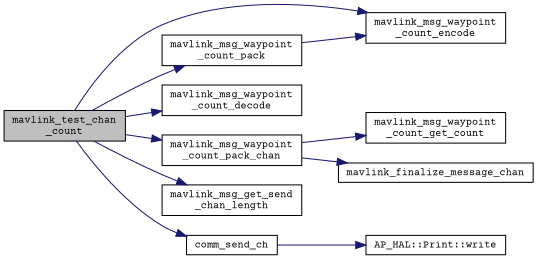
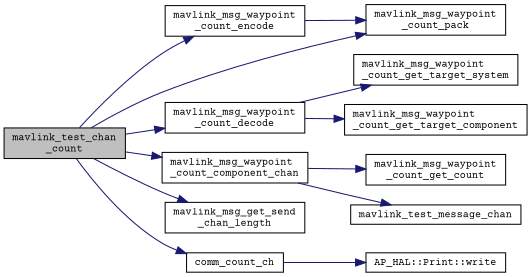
(329, 40) -> (330, 20)
none -> (436, 70)
none -> (436, 120)
(232, 150) -> (235, 168)
(436, 173) -> (436, 215)
(232, 245) -> (235, 263)
